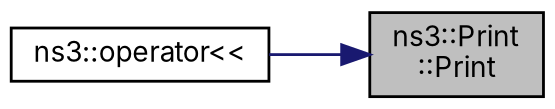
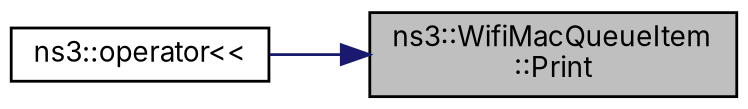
(457, 55) -> (553, 55)
